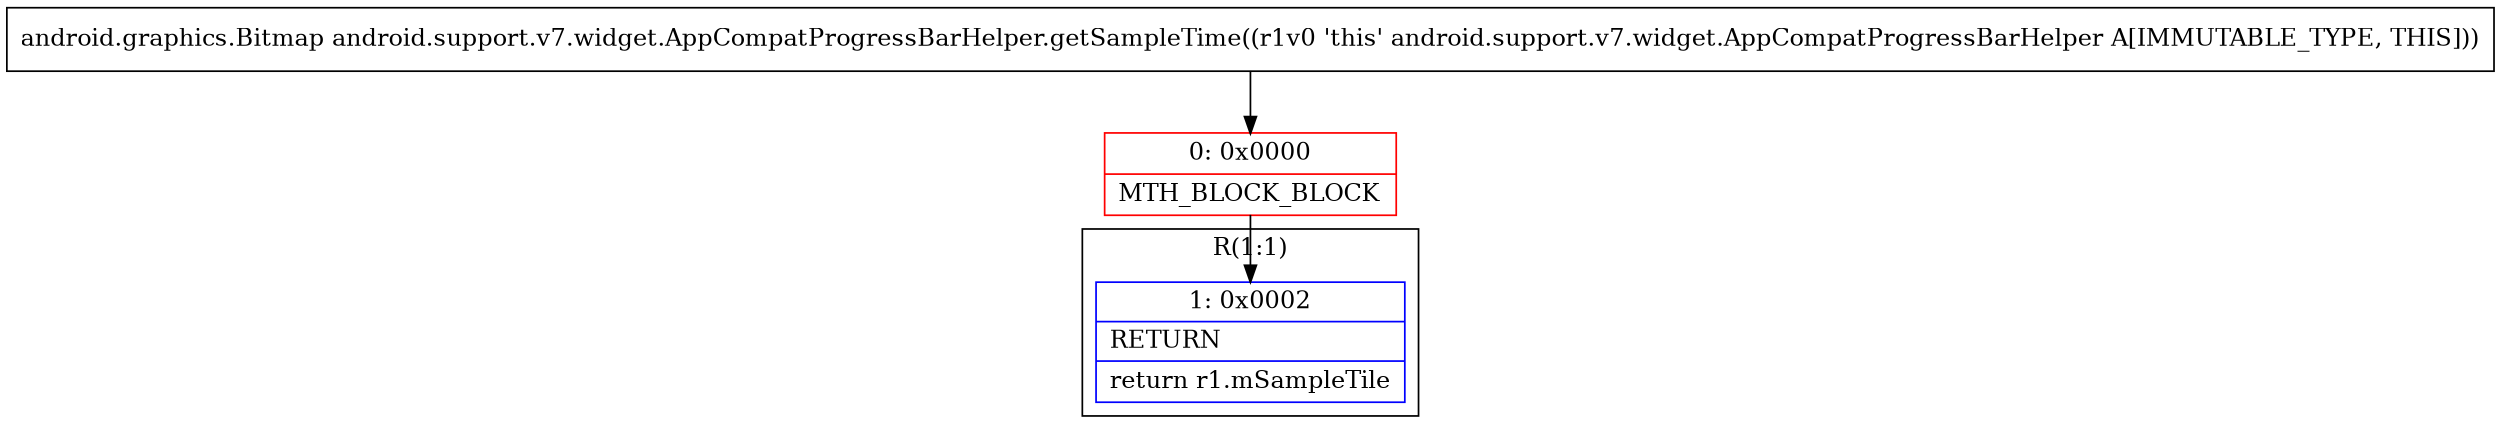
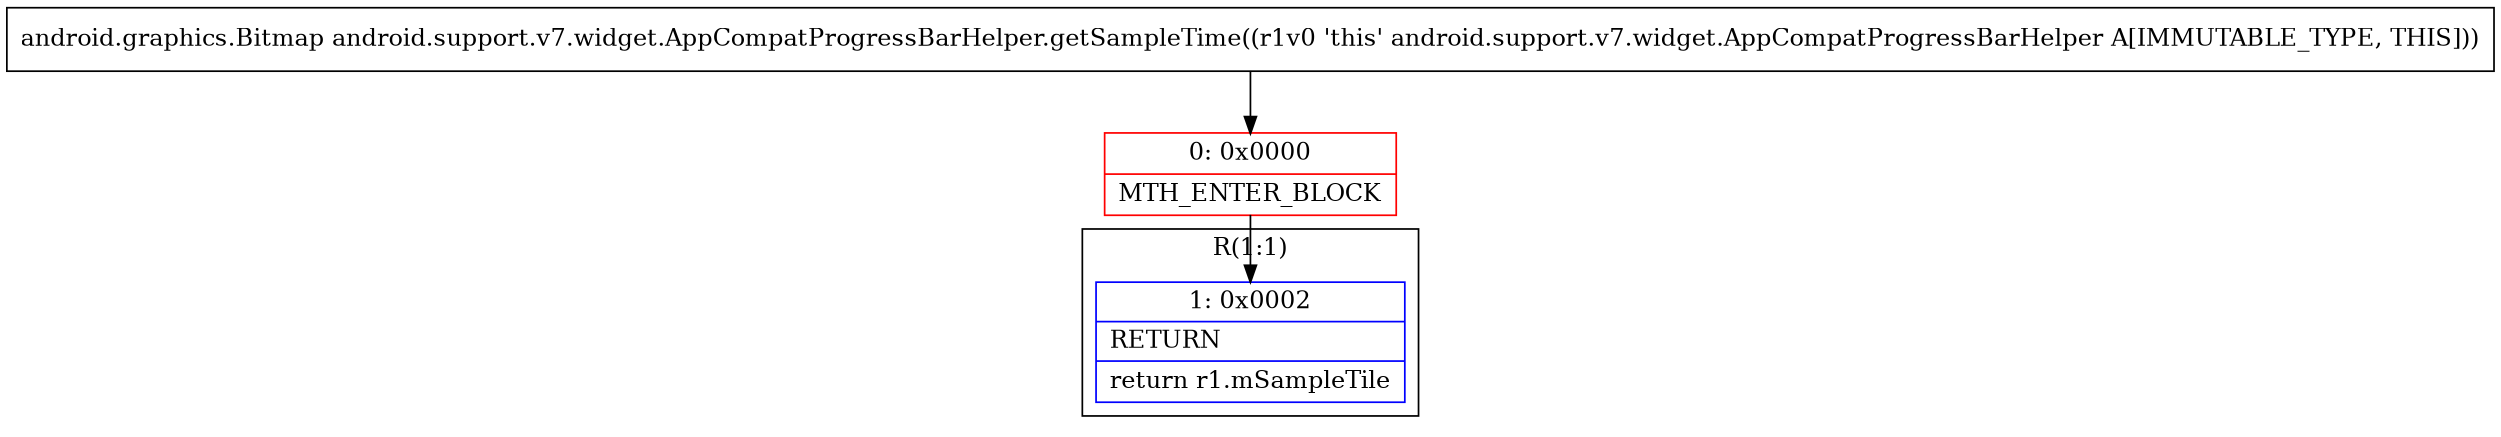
(1250, 194) -> (1250, 194)
